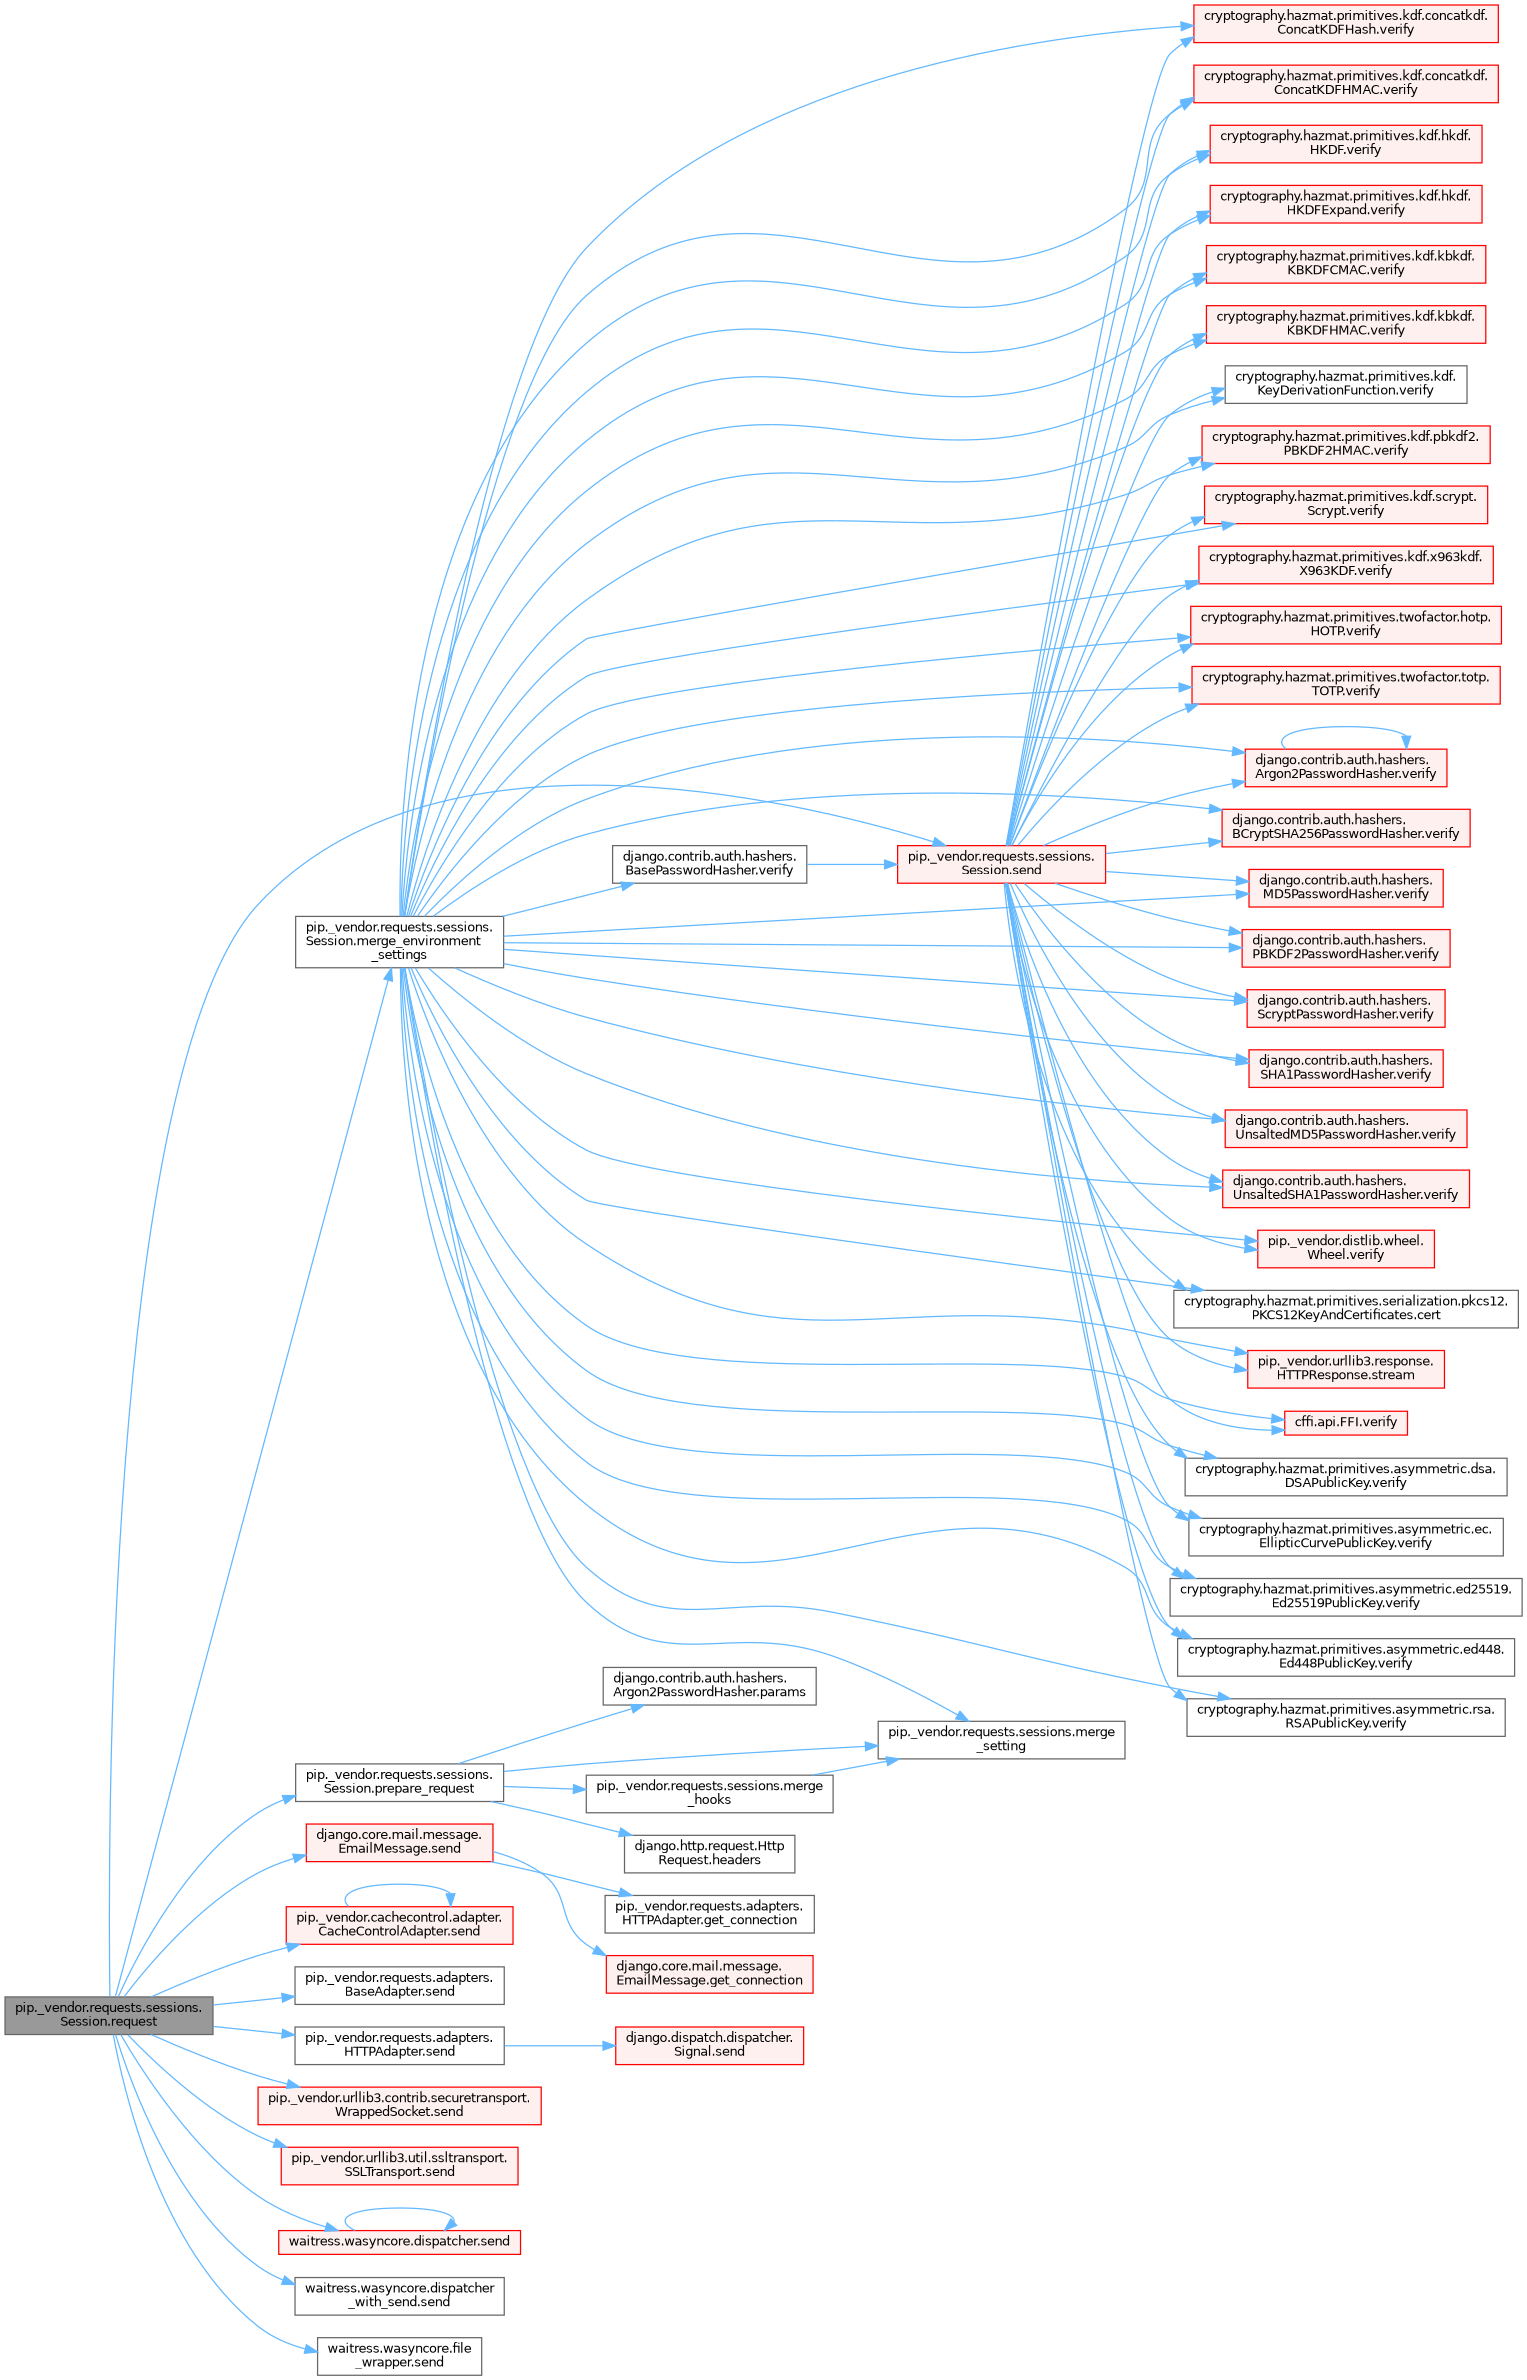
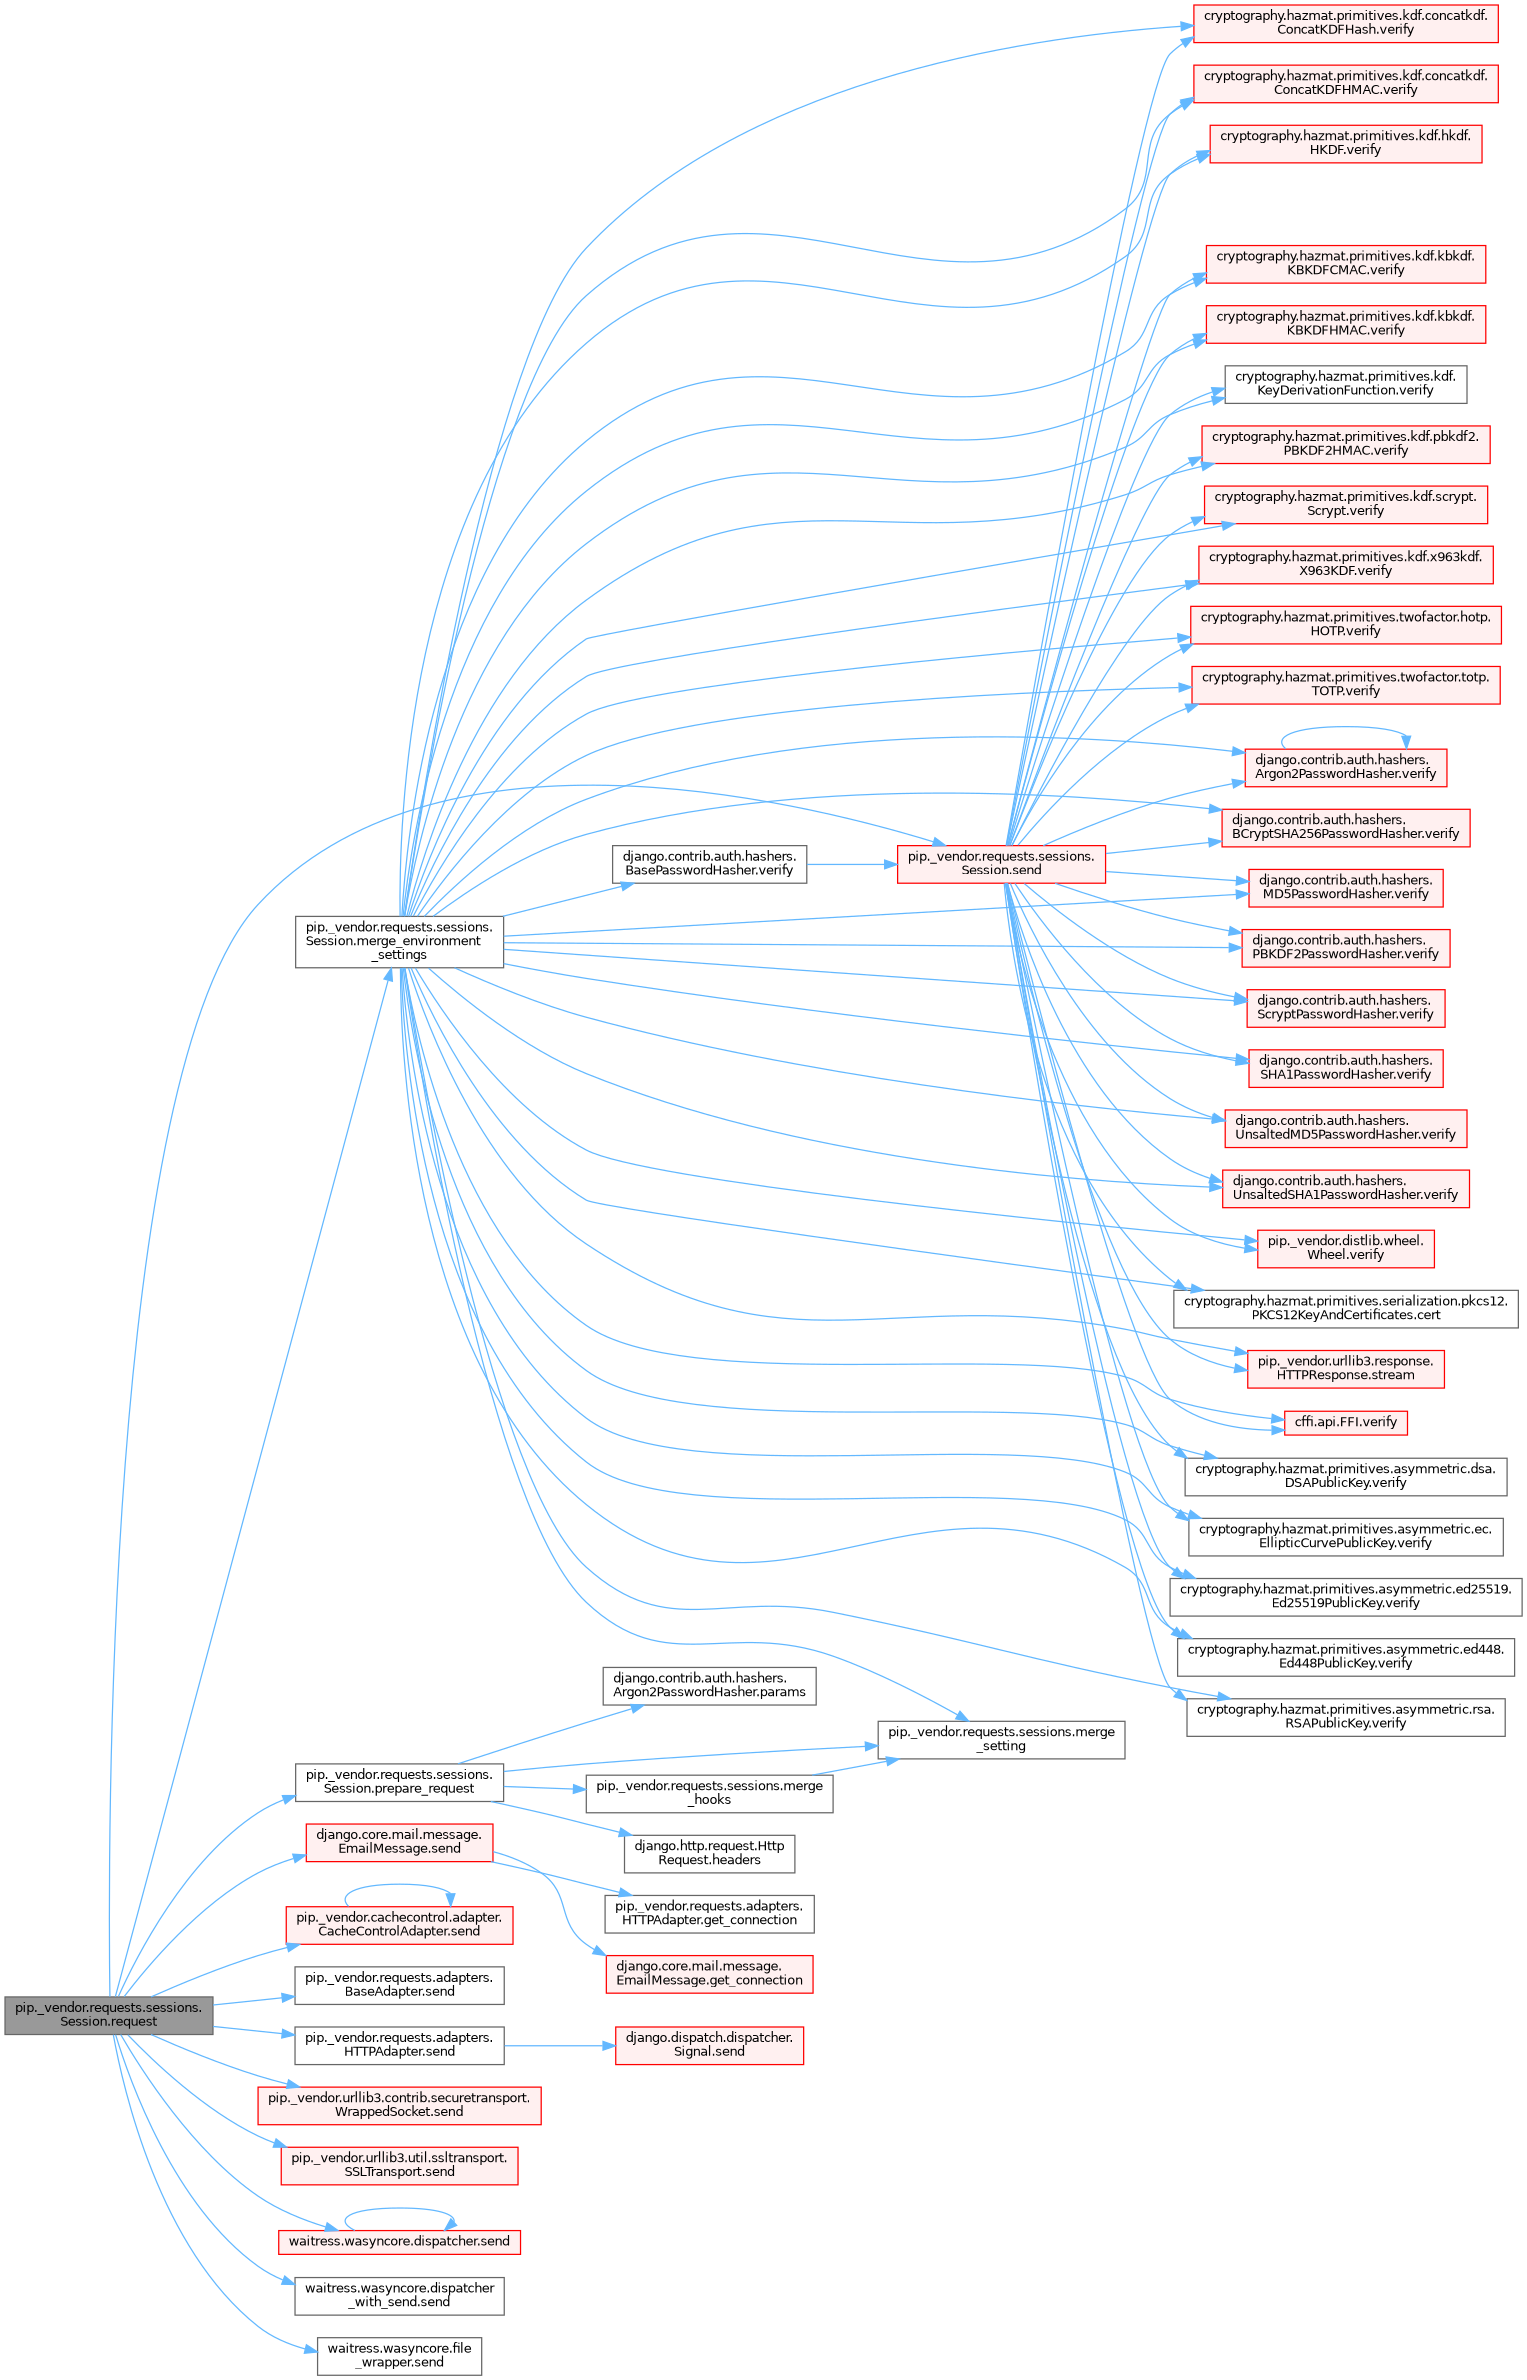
(1346, 204) -> none
